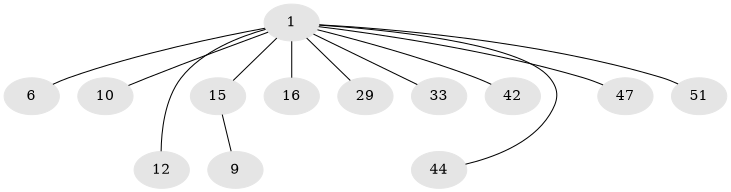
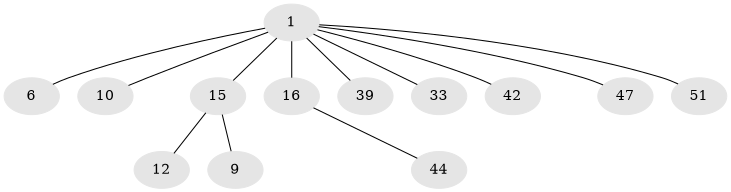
(188, 70) -> (190, 133)
(548, 76) -> (365, 133)
(365, 96) -> (365, 96)
